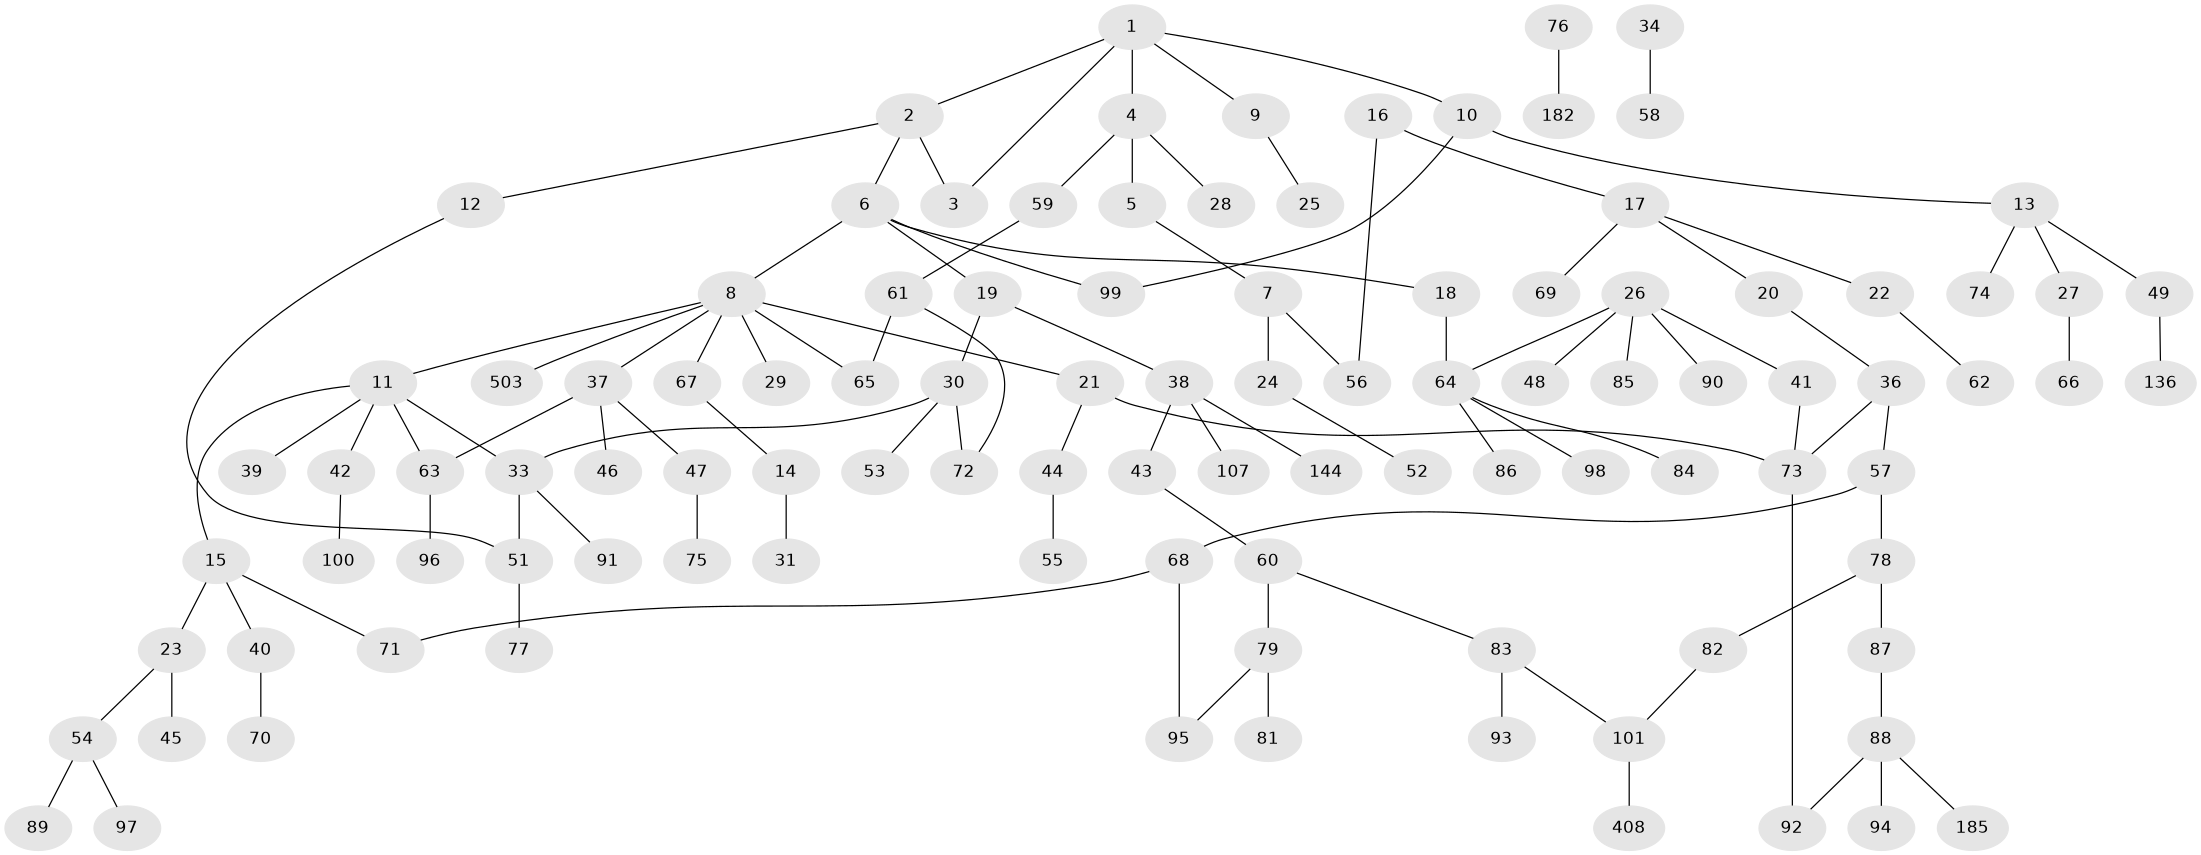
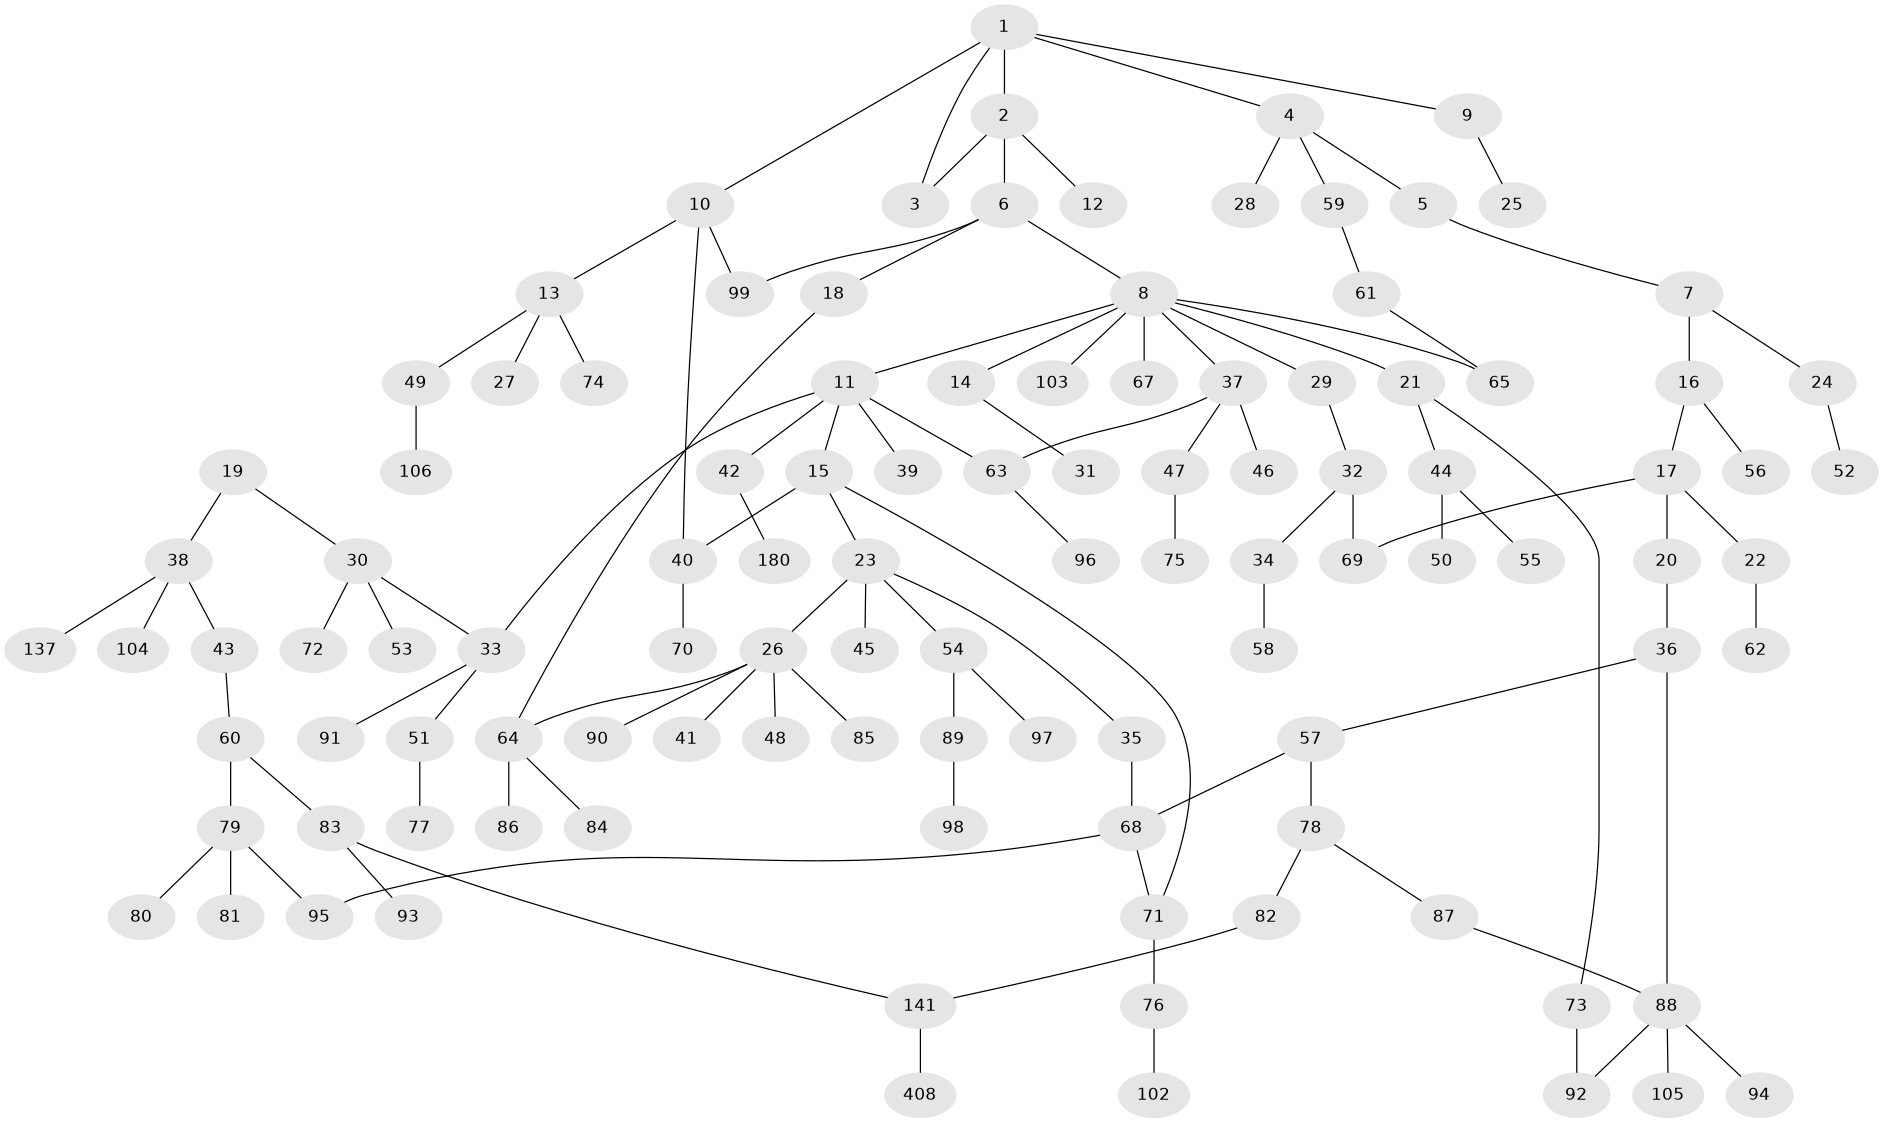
(1559, 116) -> (1154, 1095)
(927, 250) -> none
(1313, 339) -> (1689, 339)
(1003, 373) -> none
(507, 383) -> (1053, 383)
none -> (688, 383)
(2069, 383) -> none
(2161, 383) -> (416, 472)
(728, 420) -> (1053, 339)
(1511, 422) -> (954, 784)
(1797, 428) -> none
(1842, 428) -> (1667, 828)
(189, 442) -> none
(1234, 472) -> (40, 650)
(1326, 472) -> (133, 650)
none -> (1353, 472)
(339, 561) -> (775, 561)
none -> (1442, 561)
none -> (820, 606)
none -> (1132, 739)
(1629, 739) -> (920, 1006)
(1973, 828) -> (1668, 1095)
none -> (142, 917)
none -> (1154, 962)
